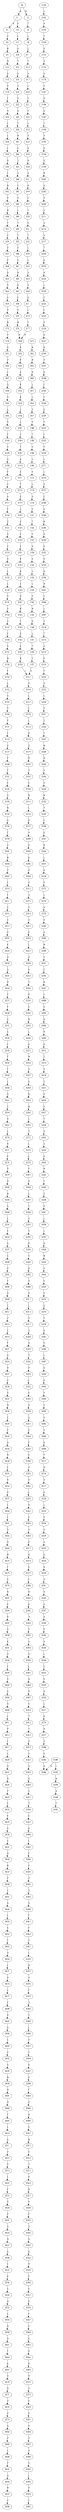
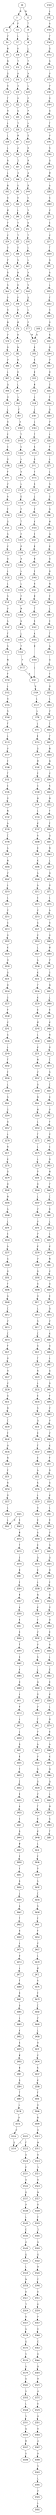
(19, 334) -> (18, 334)
(24, 334) -> (31, 334)
(7, 1529) -> (14, 1520)
(50, 1766) -> (49, 1781)
(7, 2176) -> (20, 2142)
